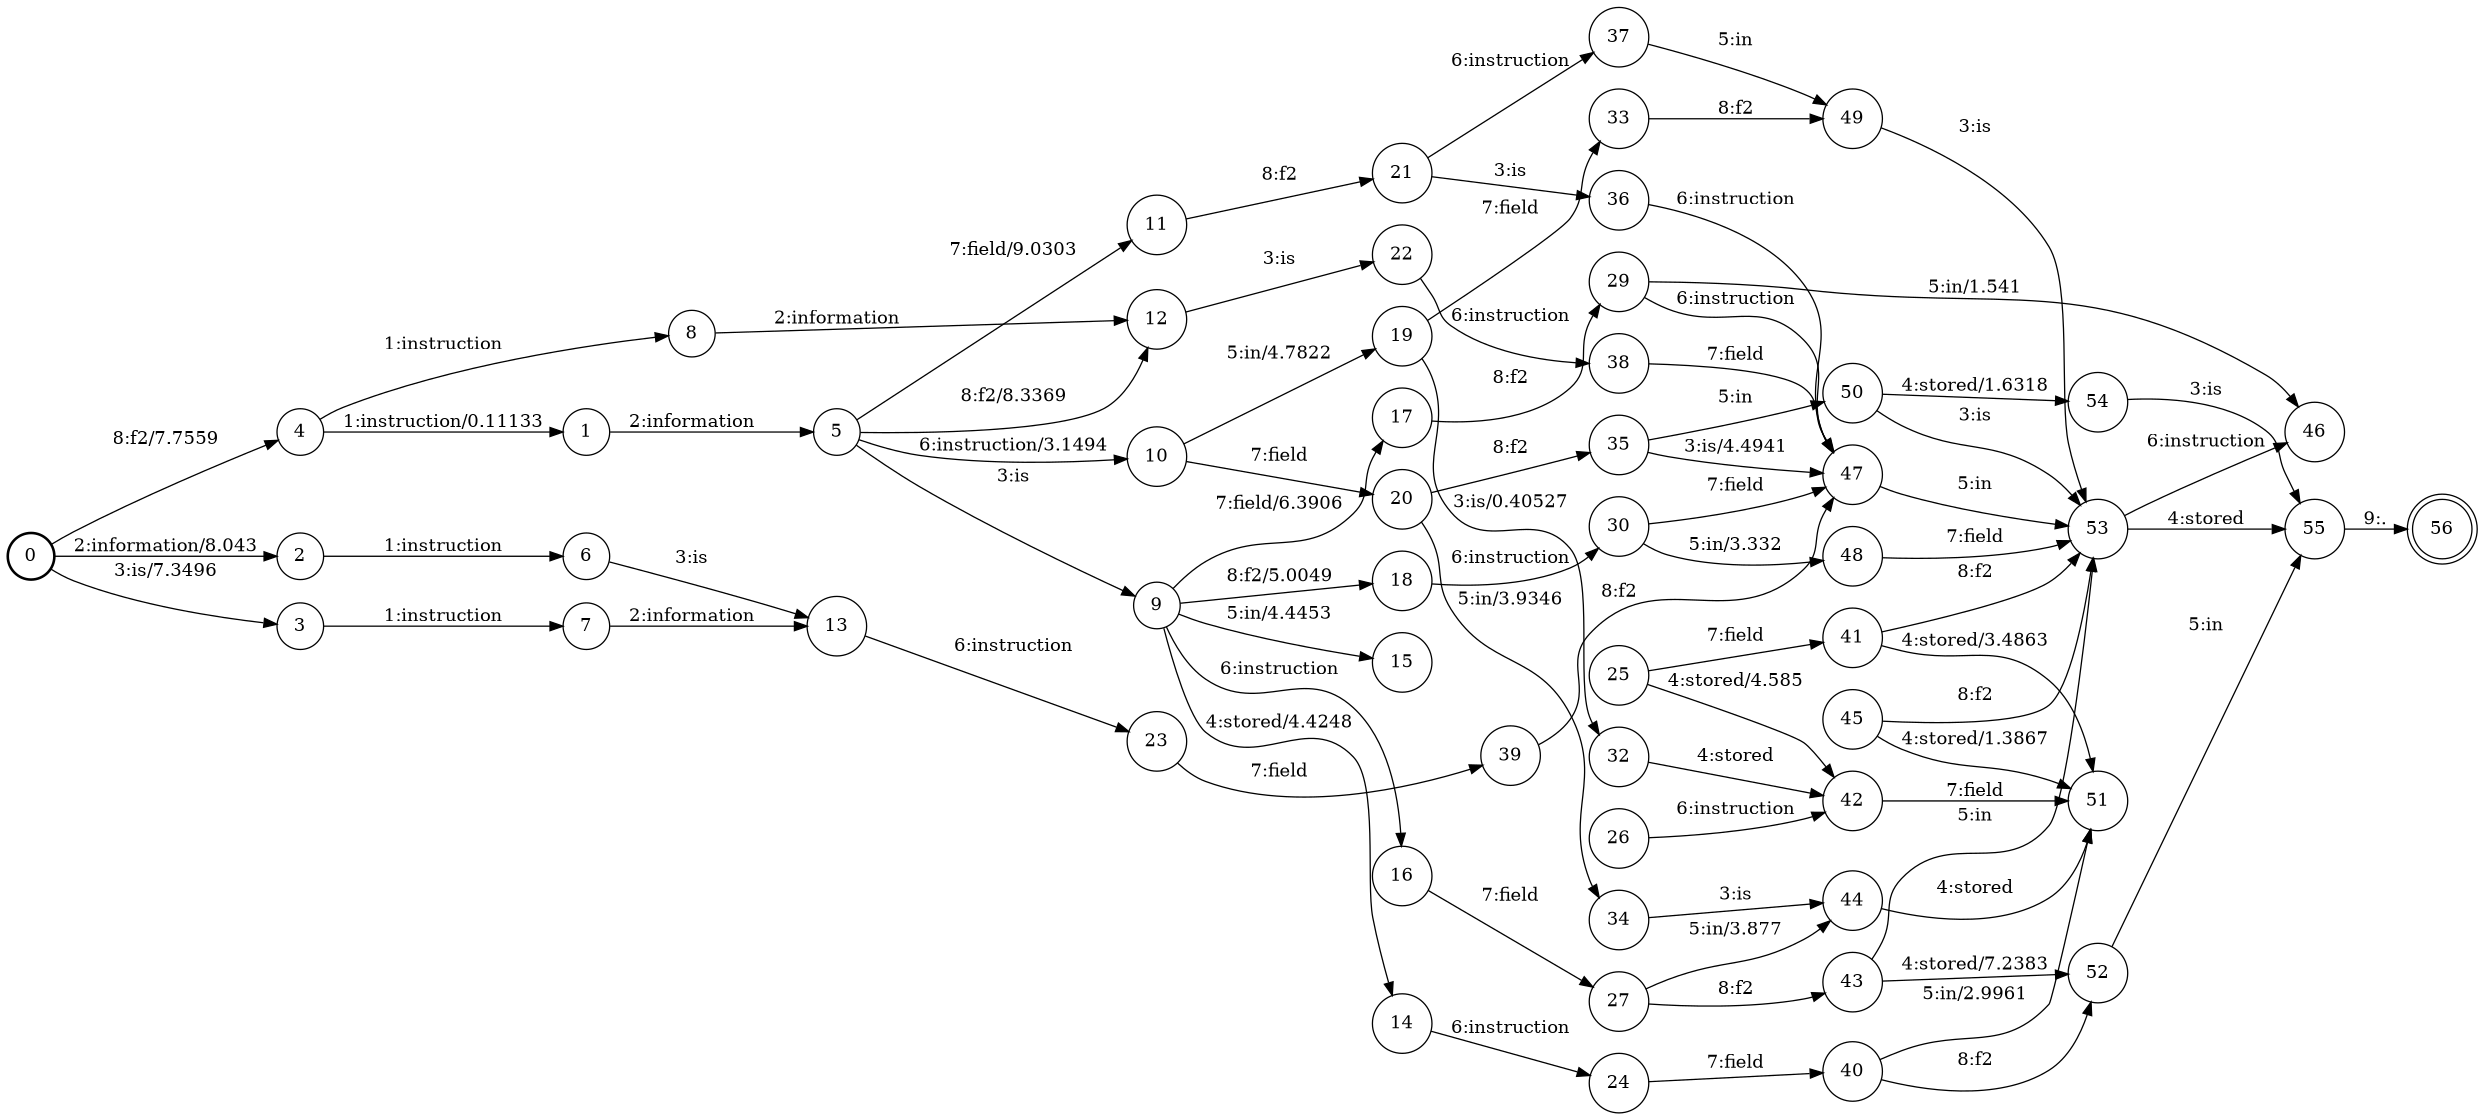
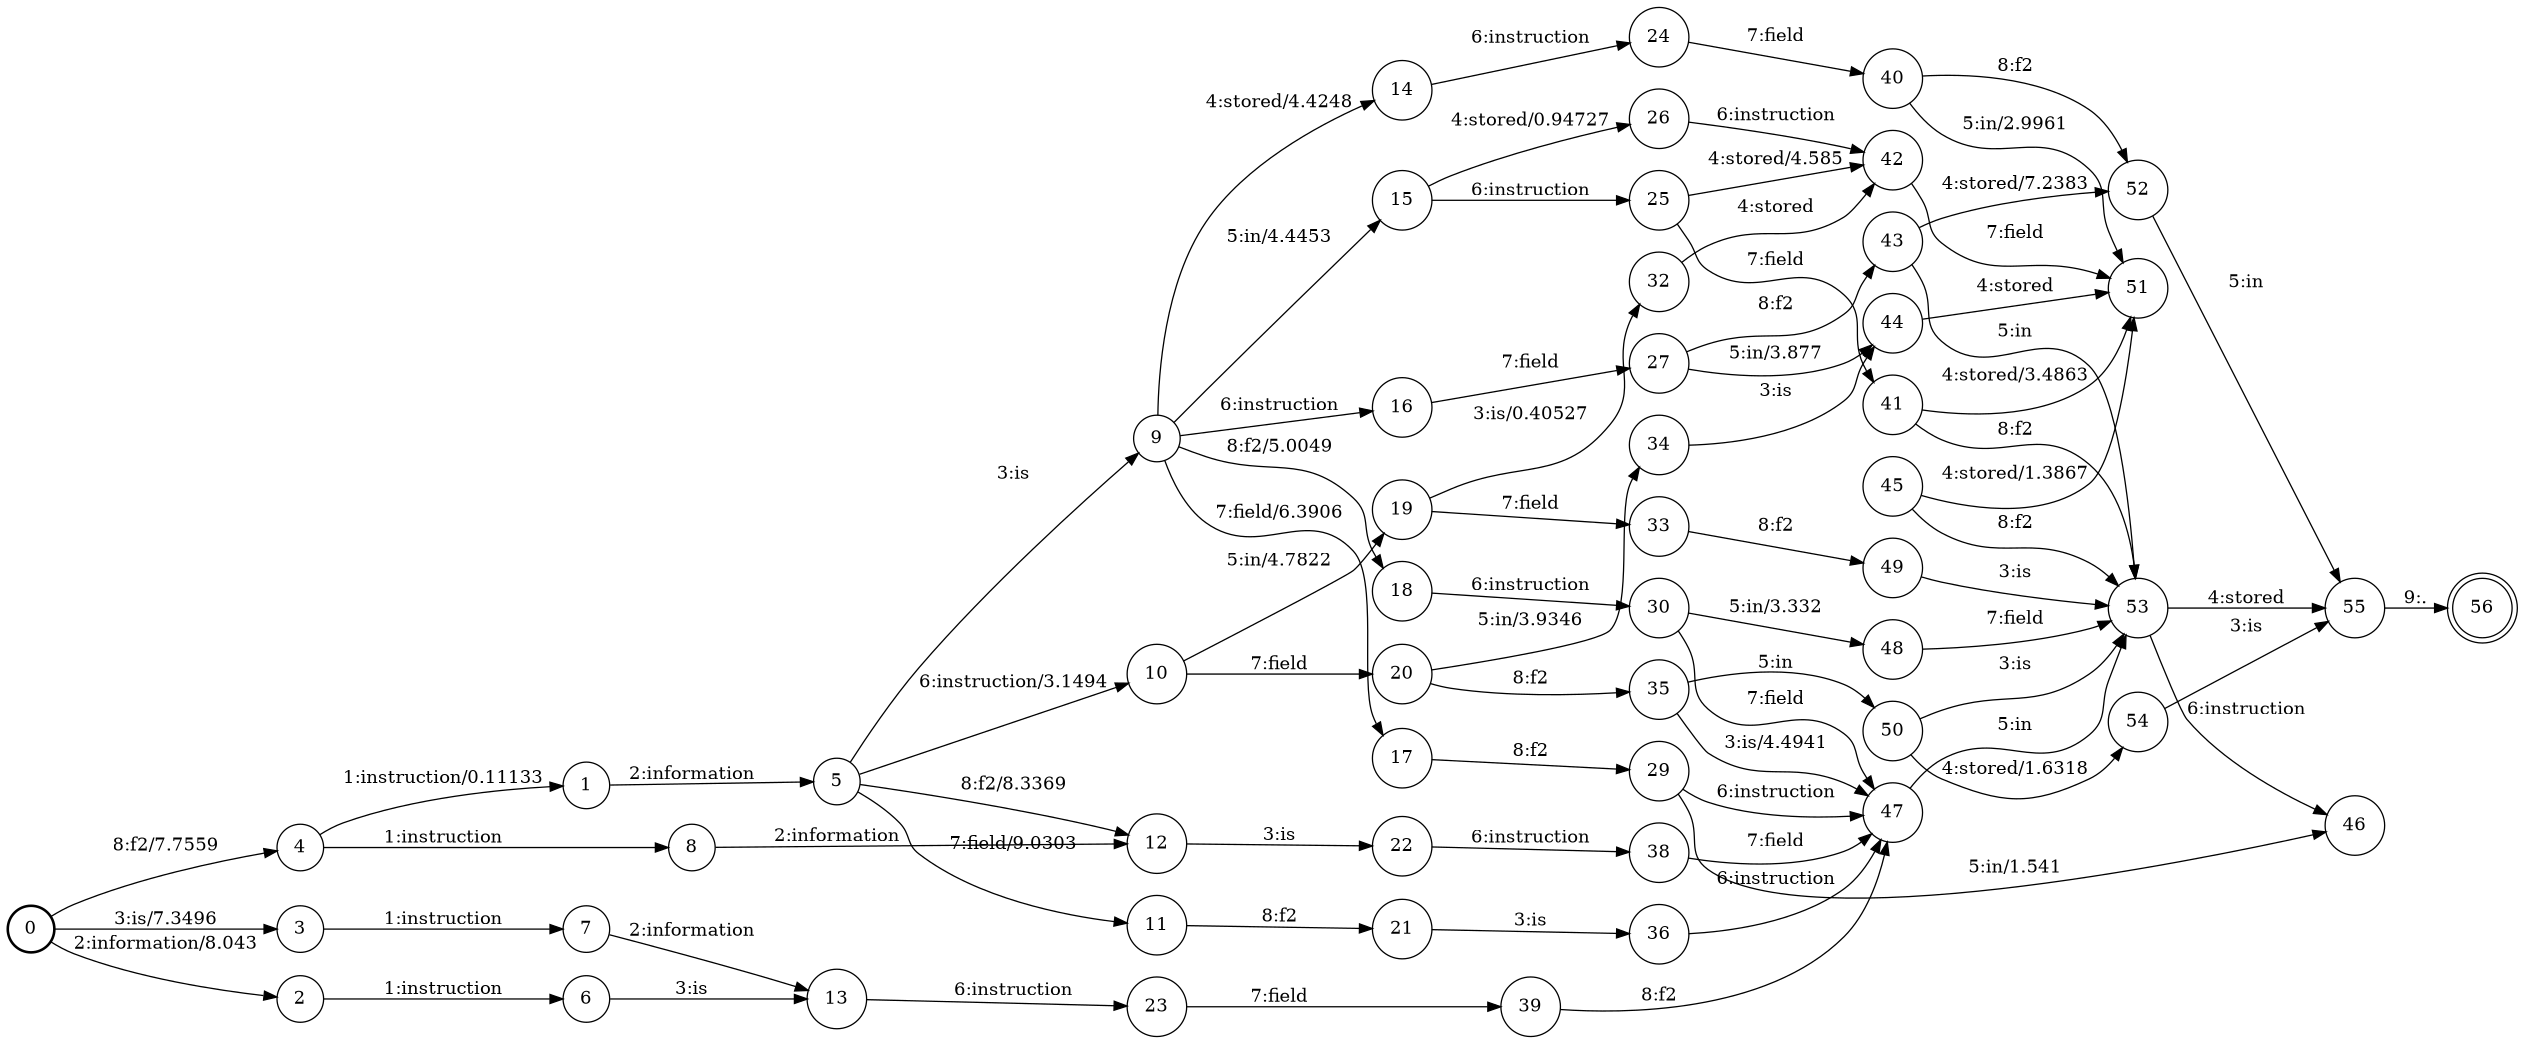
(1619, 37) -> none
none -> (1521, 152)
none -> (1524, 200)
